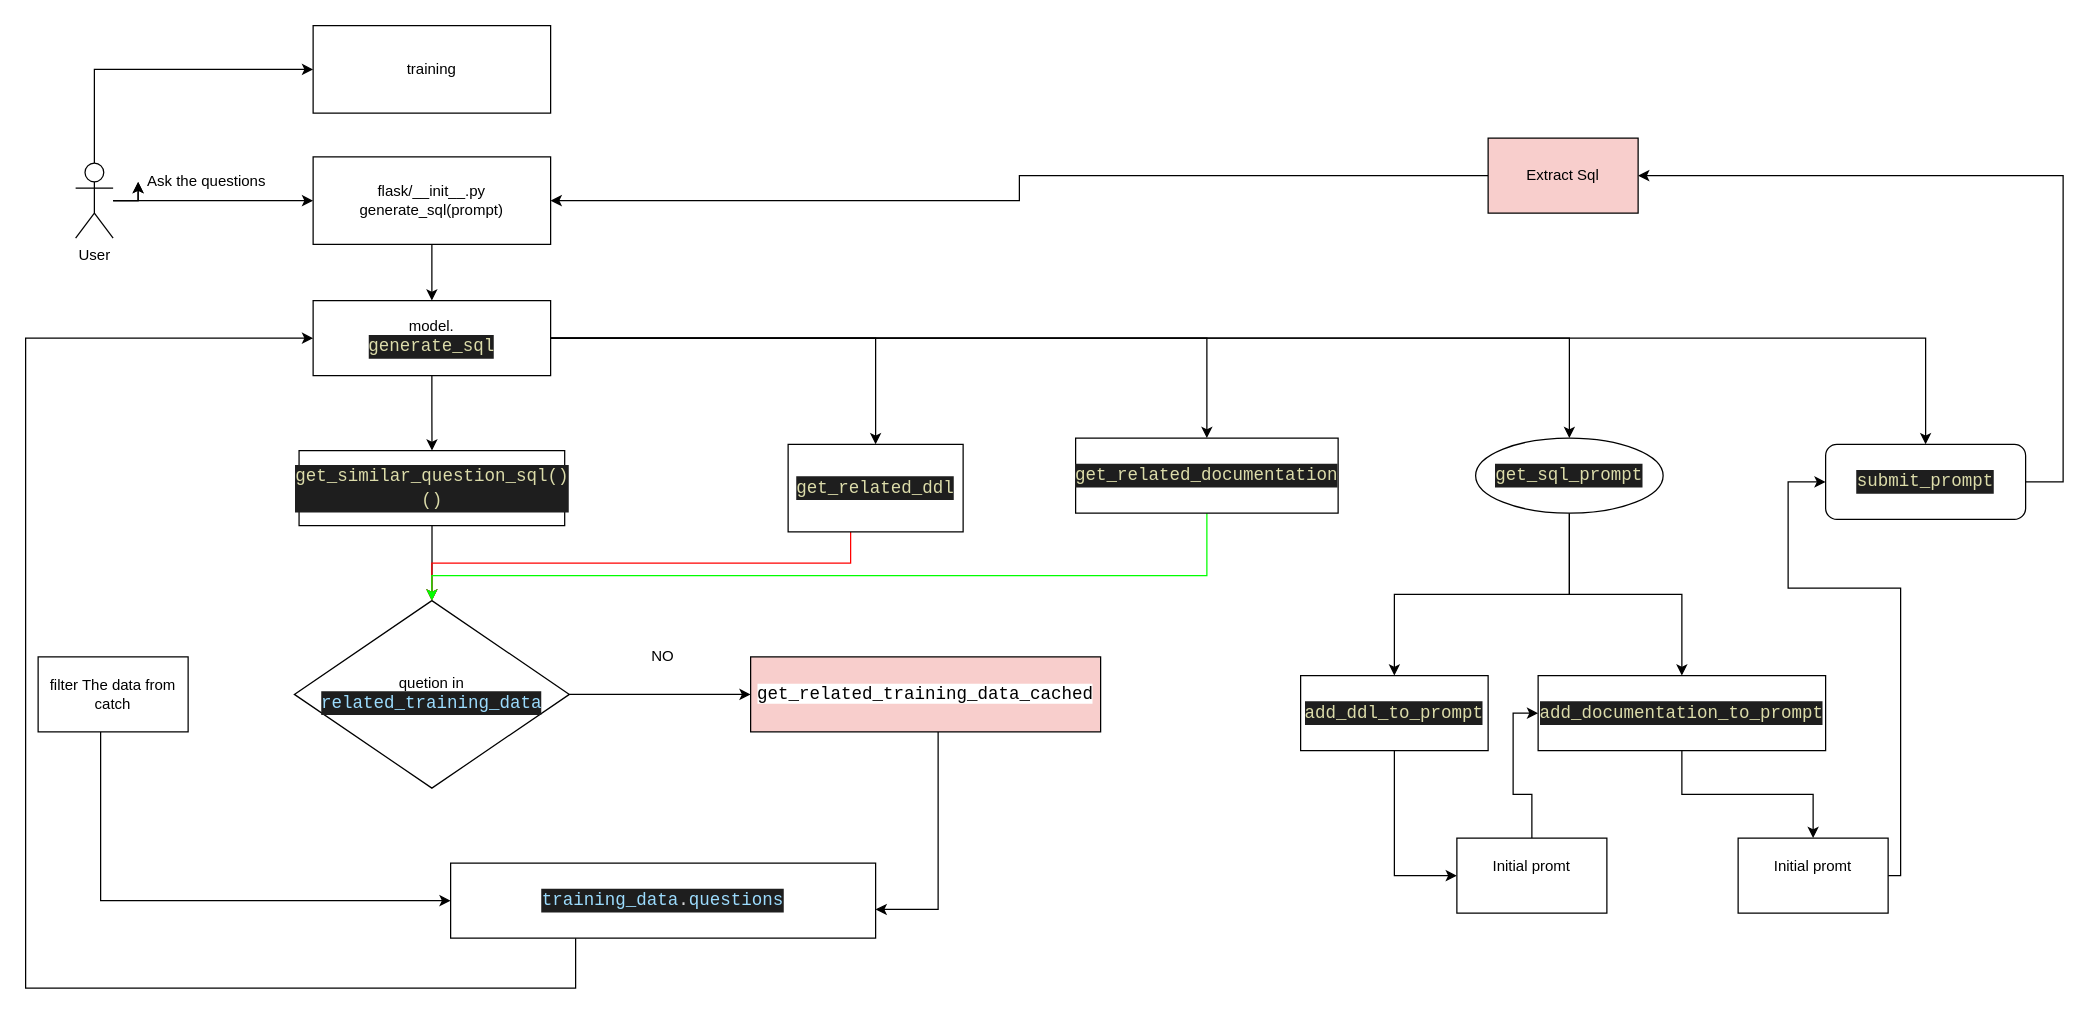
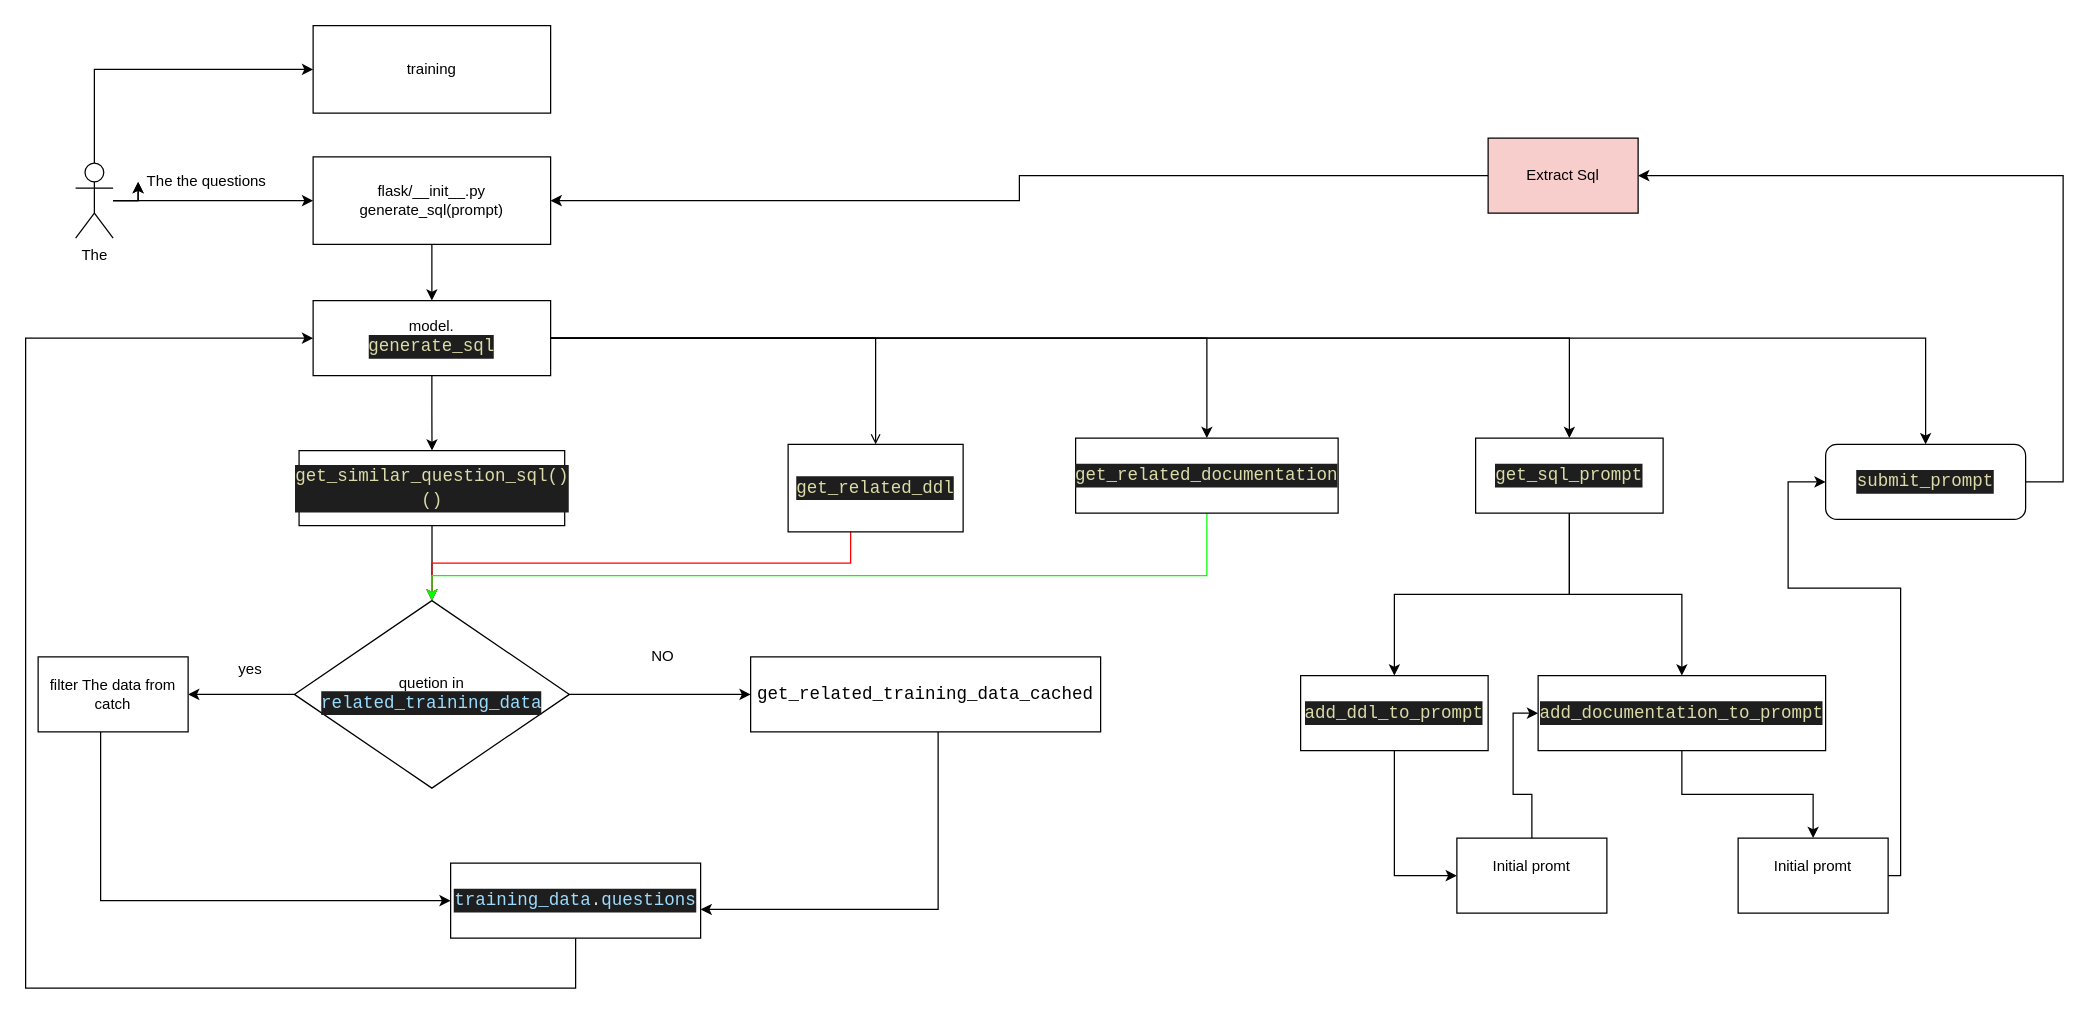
(207, 182) -> (207, 182)
(95, 256) -> (95, 256)
(876, 434) -> (876, 436)
(1569, 476) -> (1569, 476)
none -> (251, 669)
none -> (245, 694)
(926, 694) -> (926, 694)
(663, 901) -> (576, 901)
